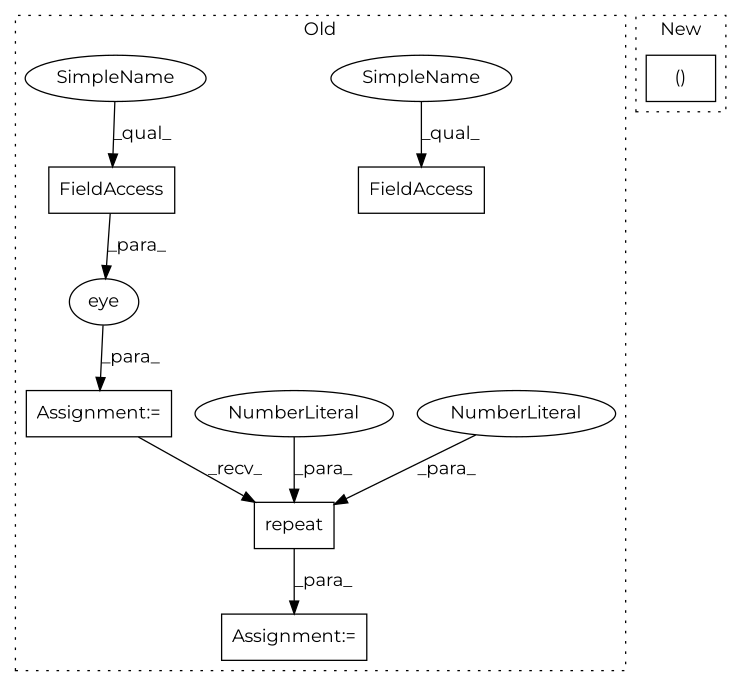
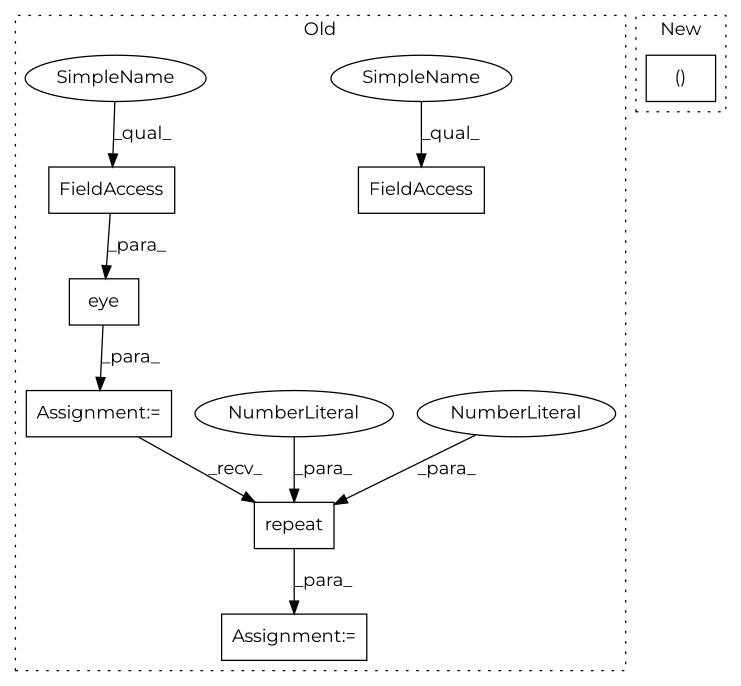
(104, 302) -> (104, 302)
